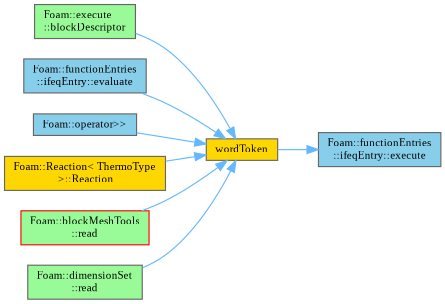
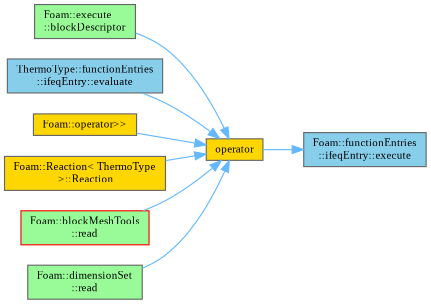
(85, 76) -> (85, 76)
(85, 125) -> (85, 125)
(242, 150) -> (235, 150)
